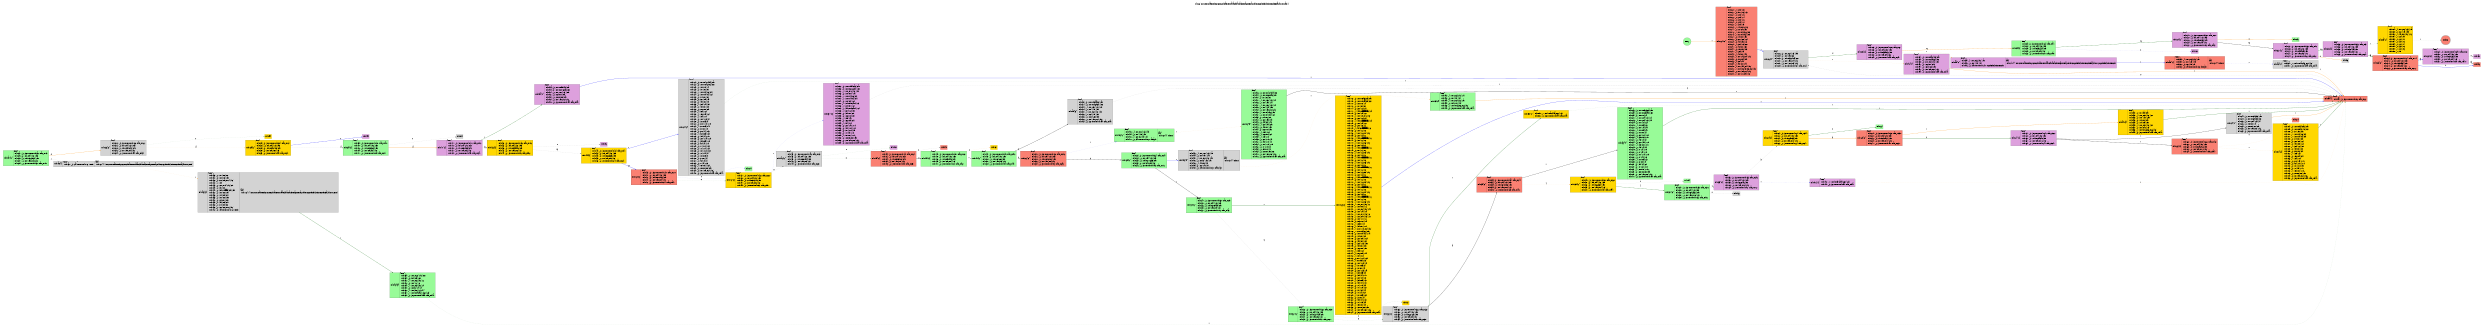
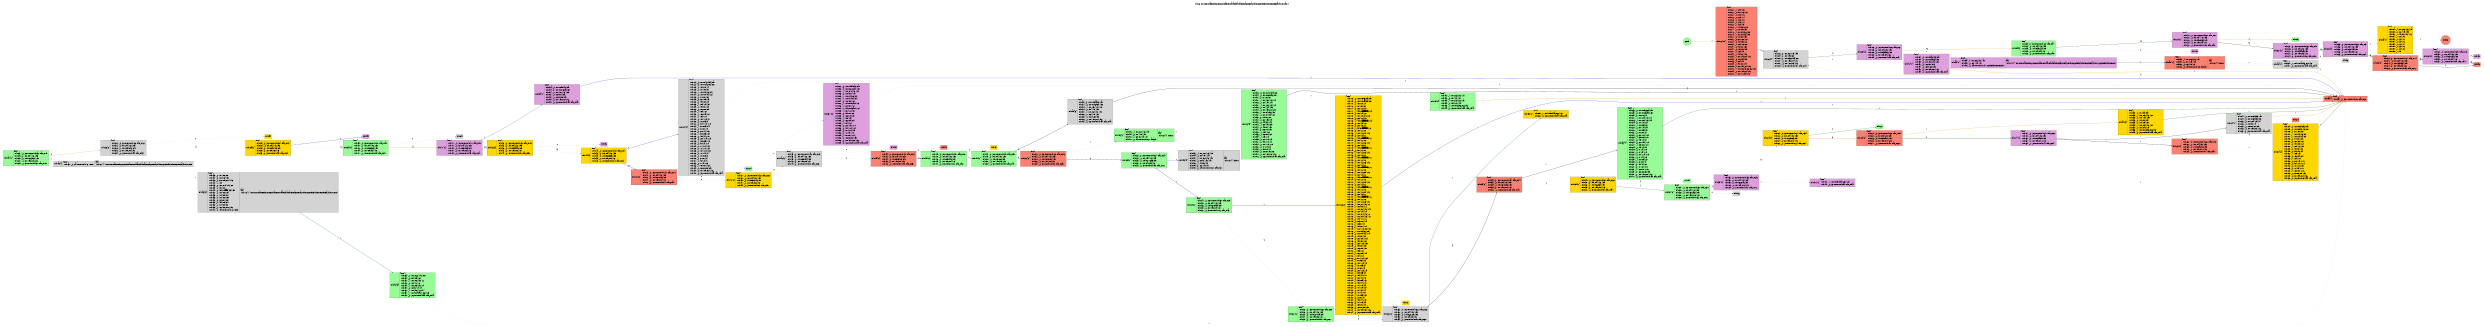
(1687, 42) -> (1687, 42)
(1724, 89) -> (1724, 89)
